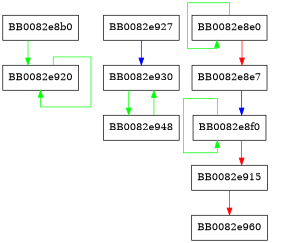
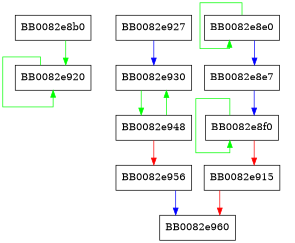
(242, 49) -> (255, 49)
none -> (154, 178)
